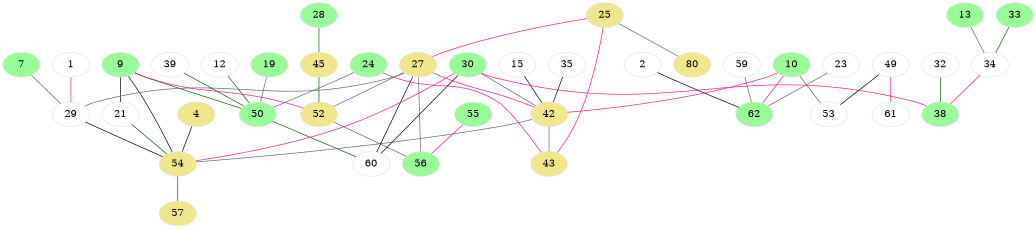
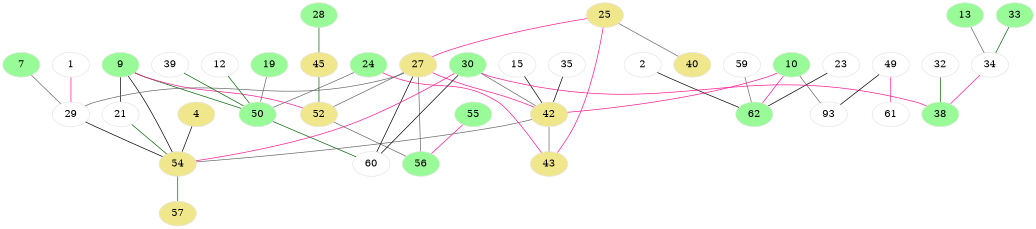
(692, 65) -> (692, 65)
(798, 90) -> (798, 90)
(829, 114) -> (829, 114)
